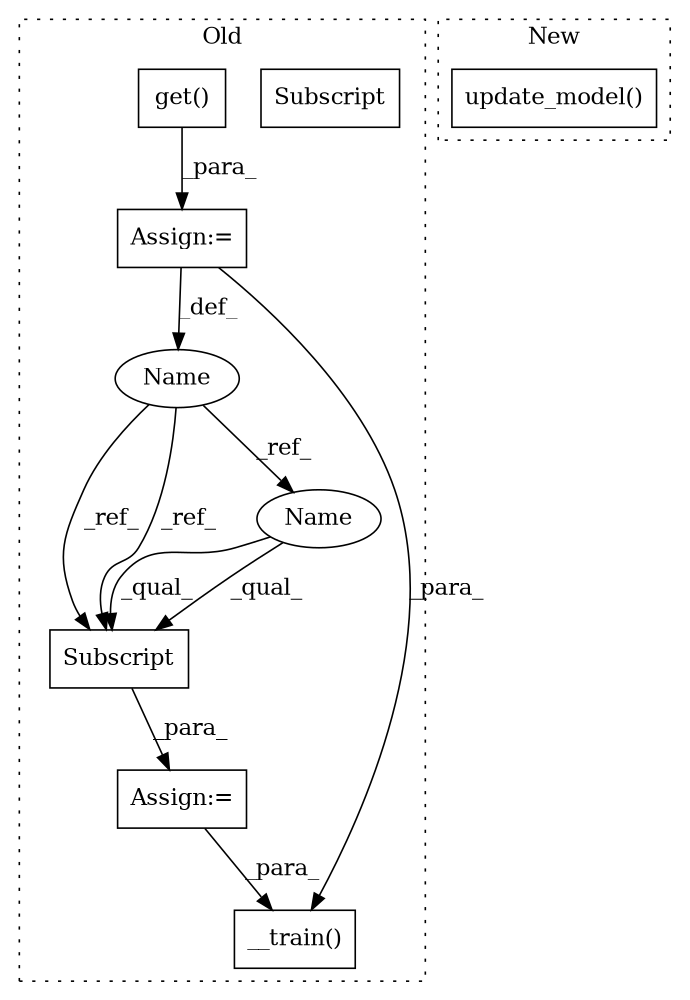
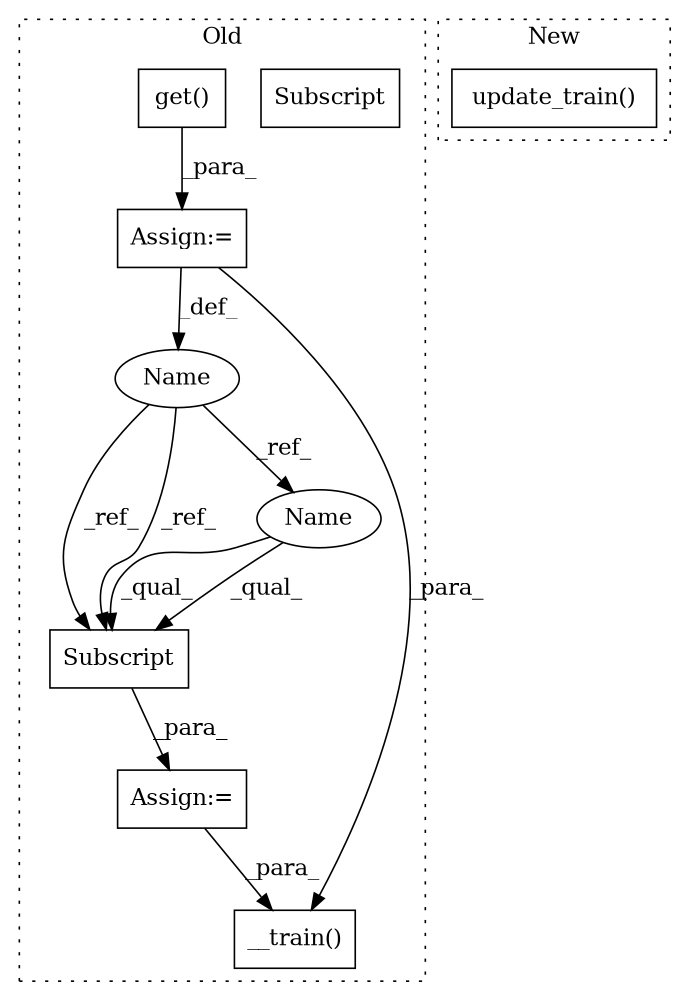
(554, 98) -> (554, 98)
